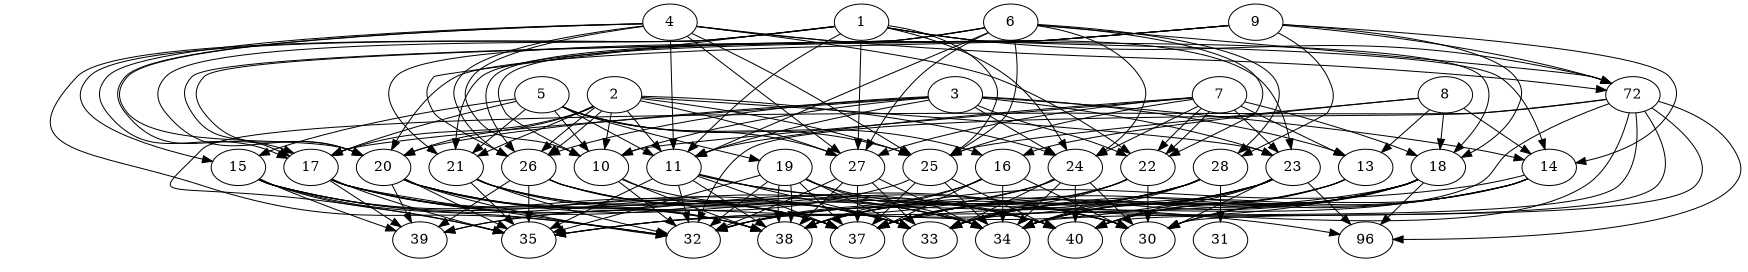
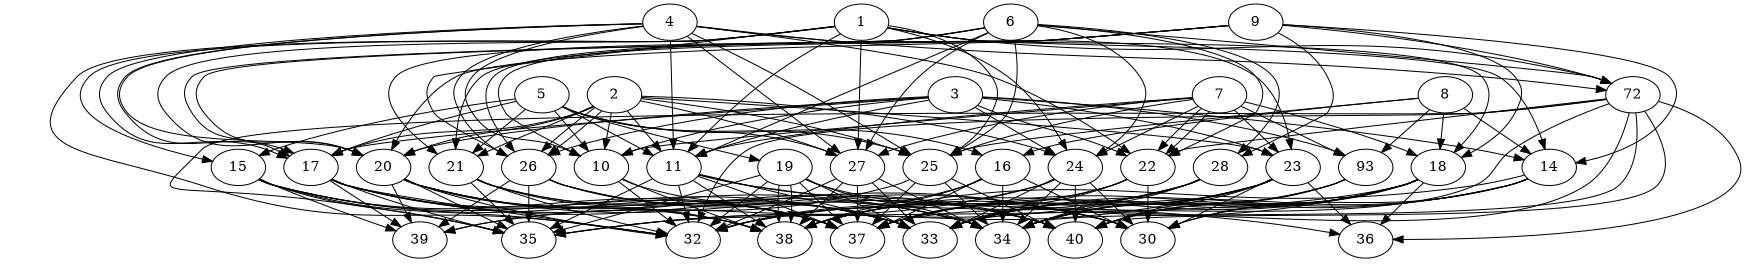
(1366, 167) -> (1366, 167)
(1643, 202) -> (1392, 124)
(1220, 240) -> none
(1366, 240) -> (1366, 240)
